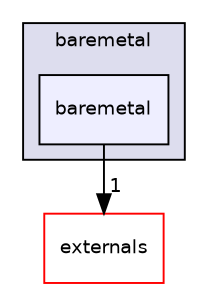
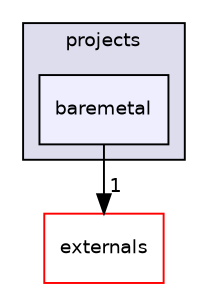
(104, 41) -> (104, 41)
